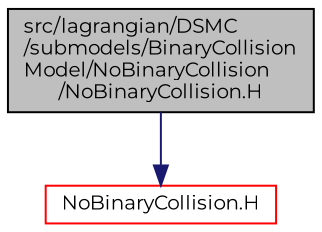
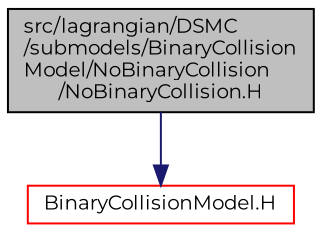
(161, 205) -> (161, 205)
